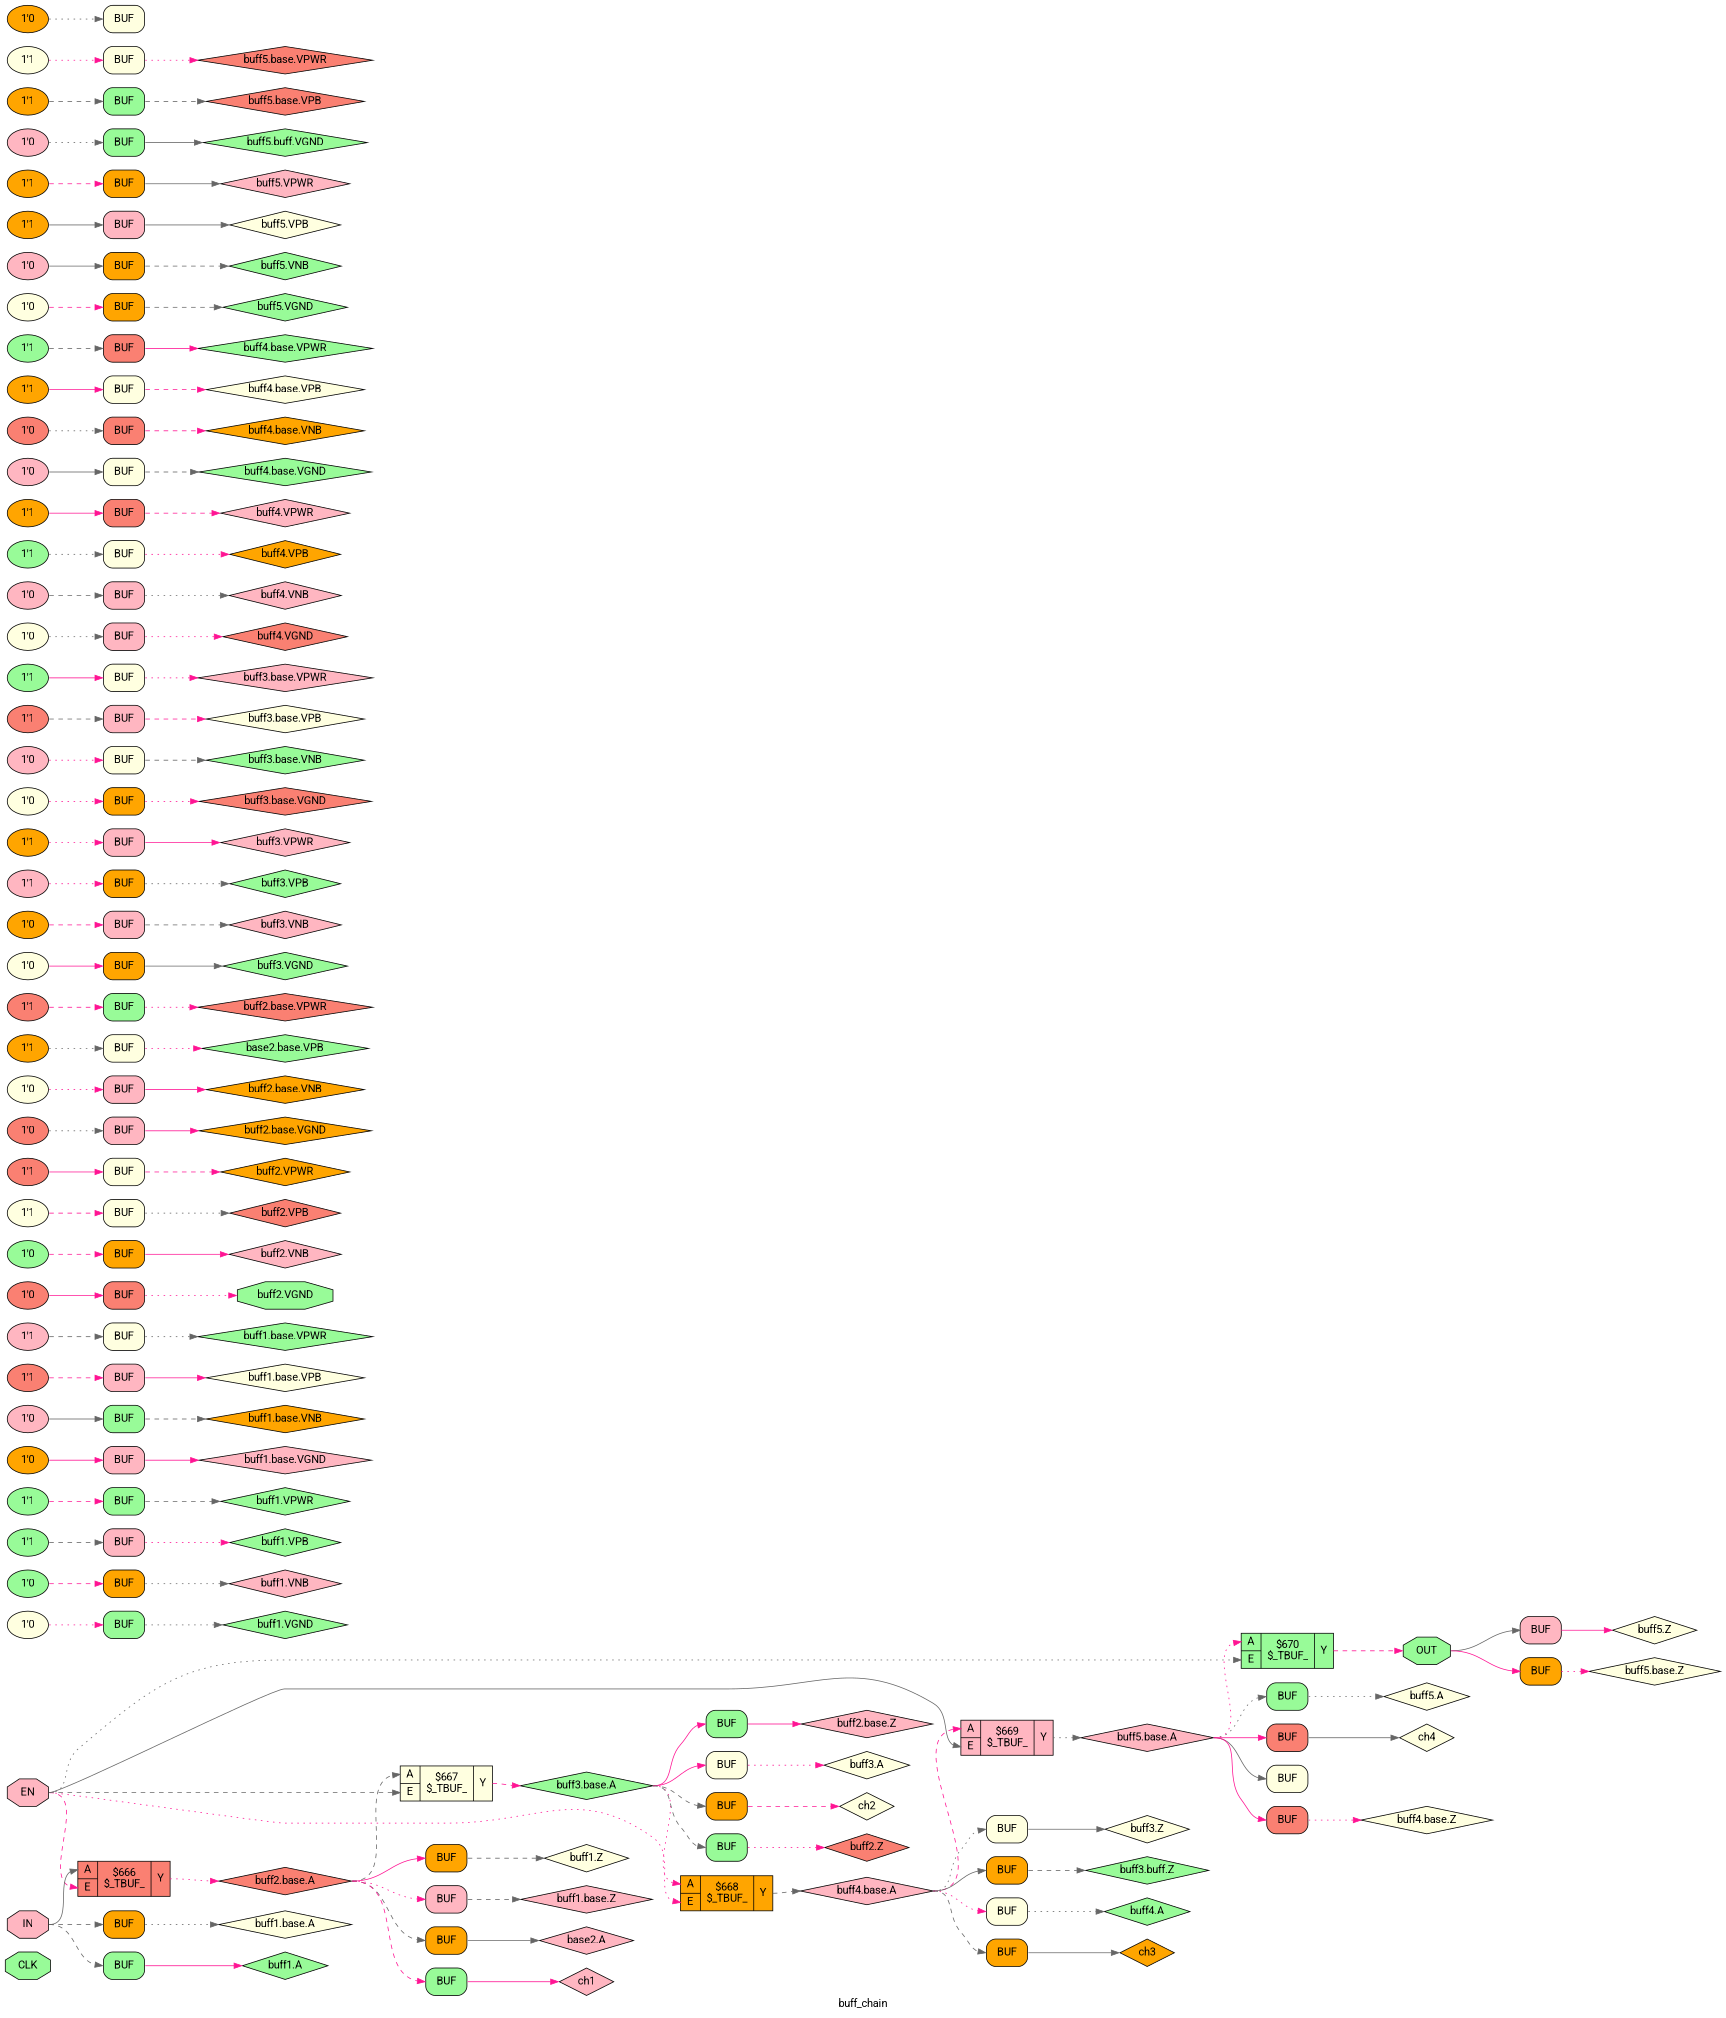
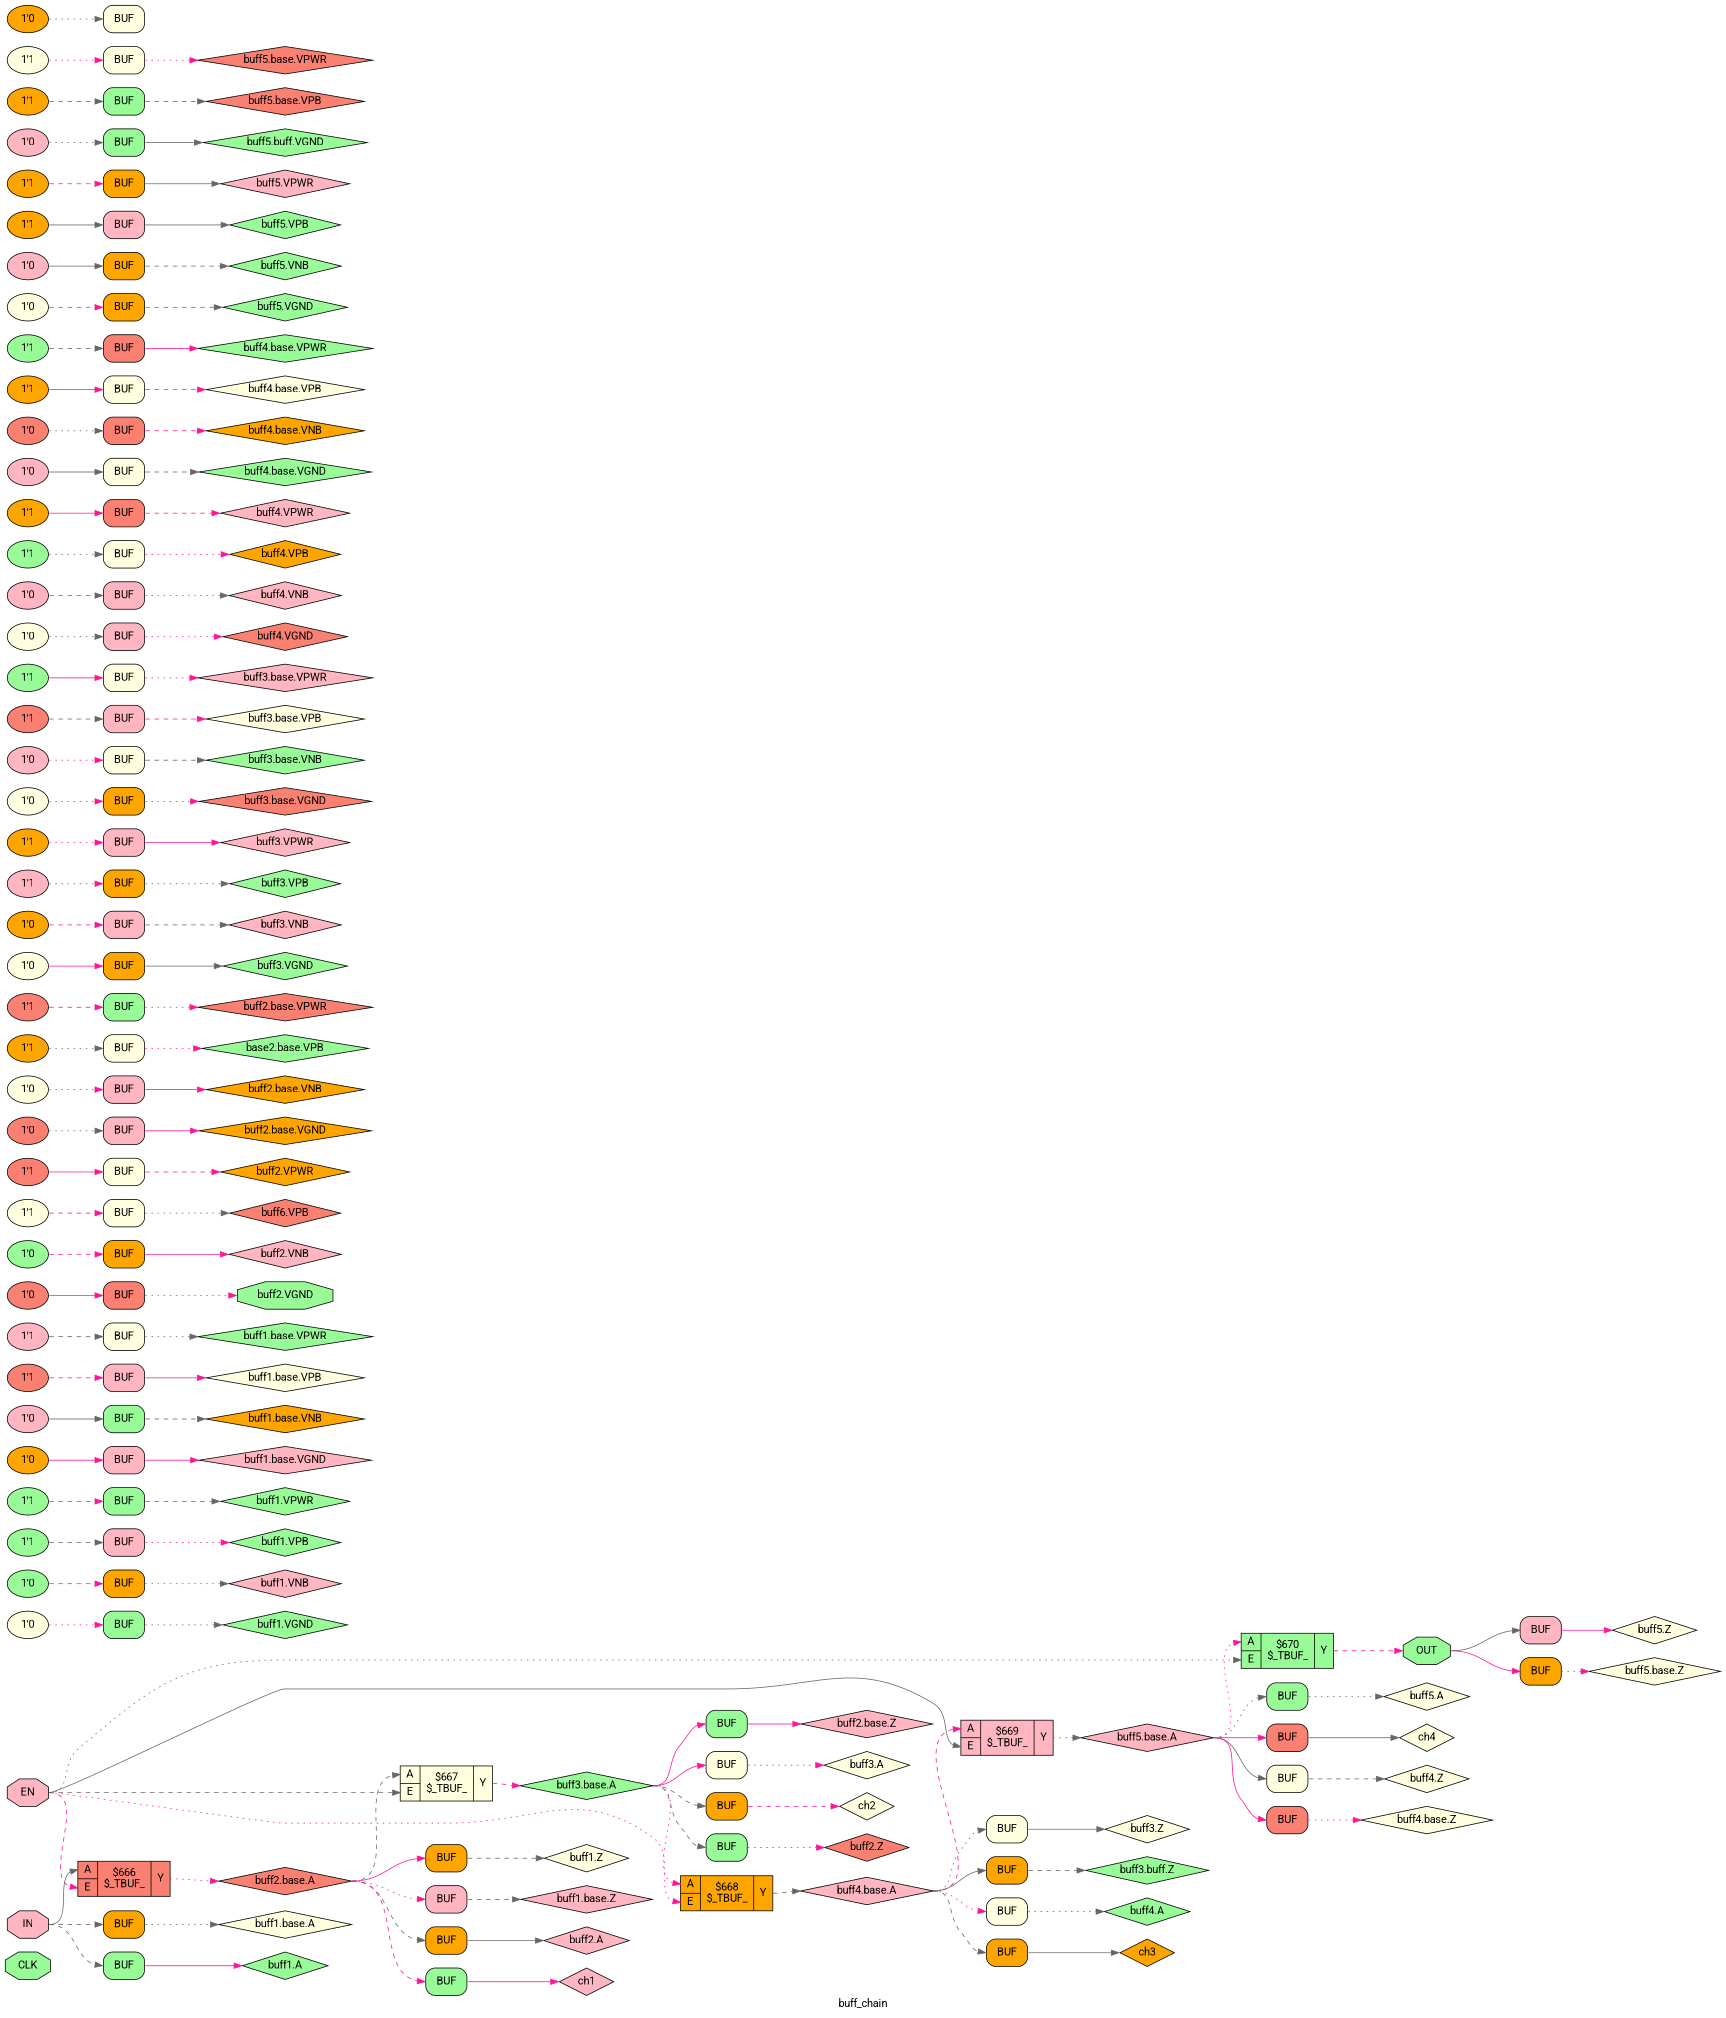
(285, 225) -> (285, 225)
(285, 1213) -> (285, 1213)
none -> (1427, 1779)
(587, 1941) -> (587, 1941)
